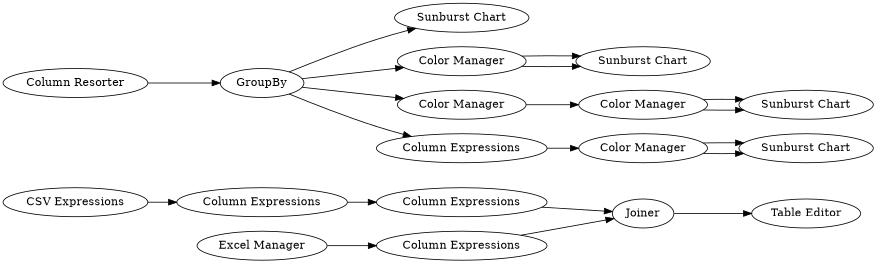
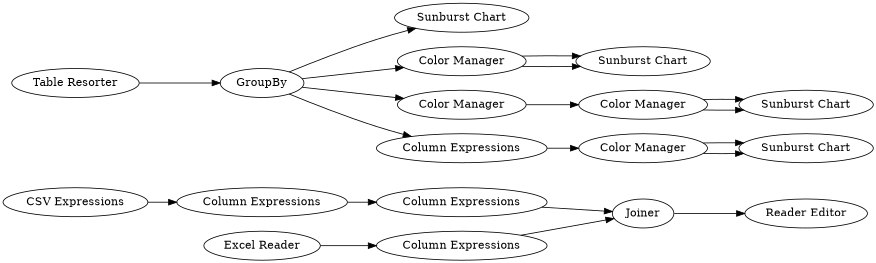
(75, 83) -> (75, 83)
(806, 213) -> (806, 213)
(262, 246) -> (262, 246)
